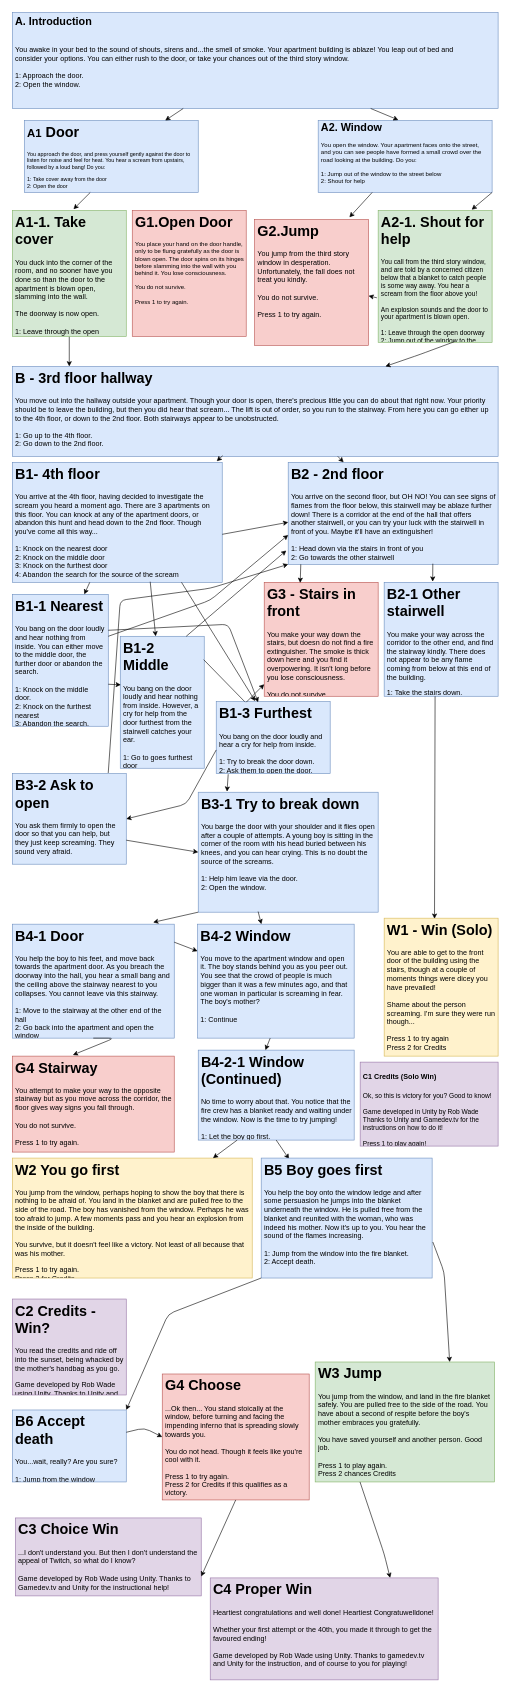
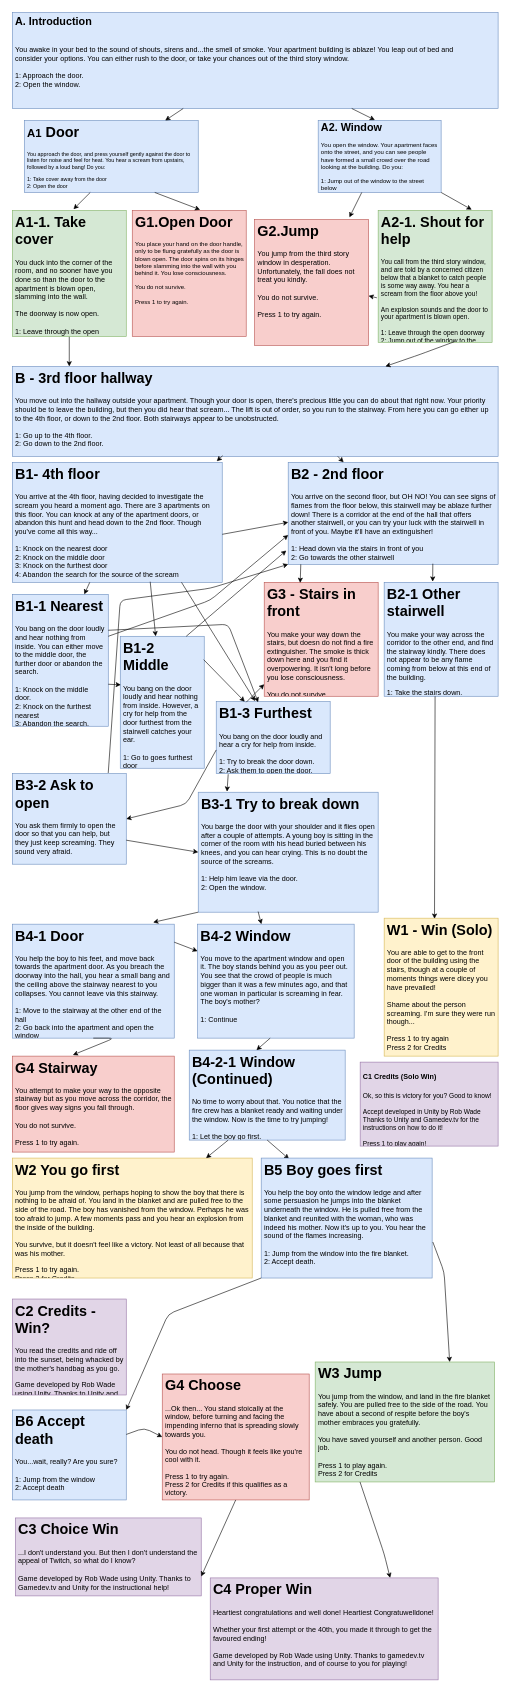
(405, 156) -> (380, 156)
none -> (176, 200)
(242, 699) -> (241, 698)
(430, 1087) -> (430, 1087)
(276, 1095) -> (267, 1095)
(406, 1395) -> (406, 1395)
(69, 1446) -> (69, 1455)
